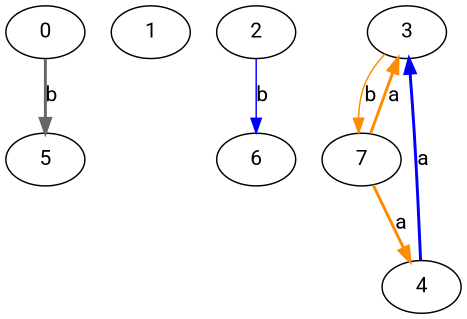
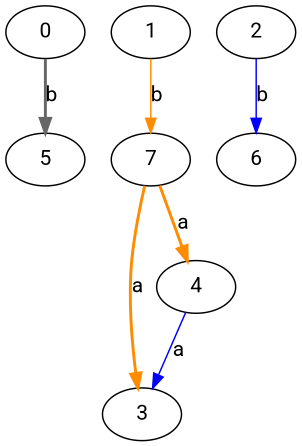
(365, 83) -> (151, 89)
(416, 167) -> (172, 343)
